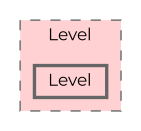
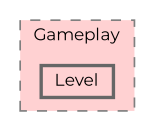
(71, 36) -> (77, 36)
